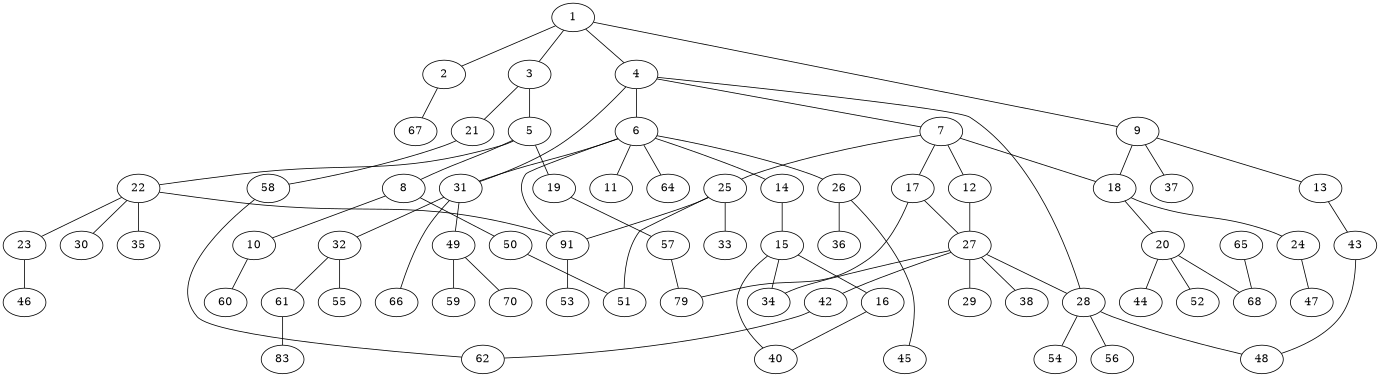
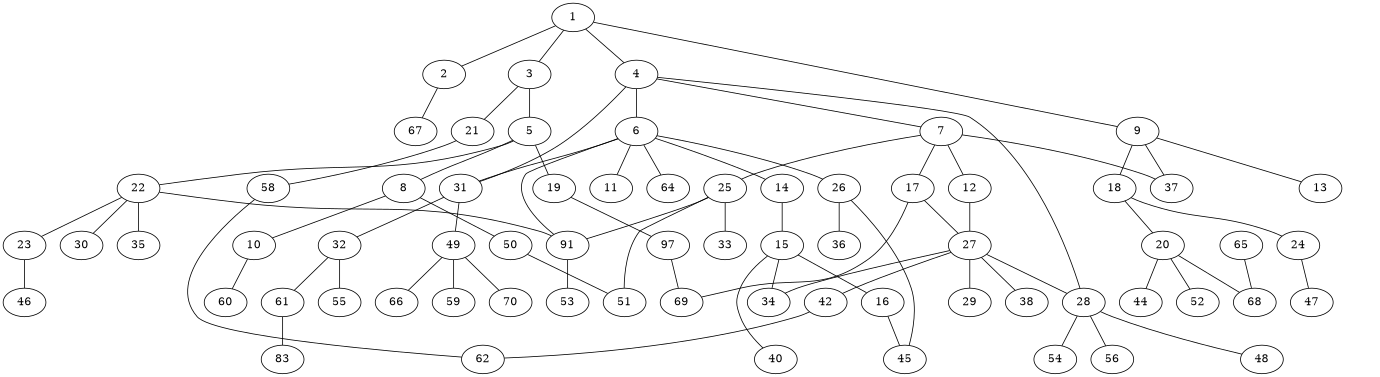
(1028, 160) -> (1060, 152)
(420, 241) -> (425, 274)
(668, 245) -> (668, 245)
(1355, 245) -> none
(682, 302) -> (682, 302)
(829, 331) -> (894, 331)
